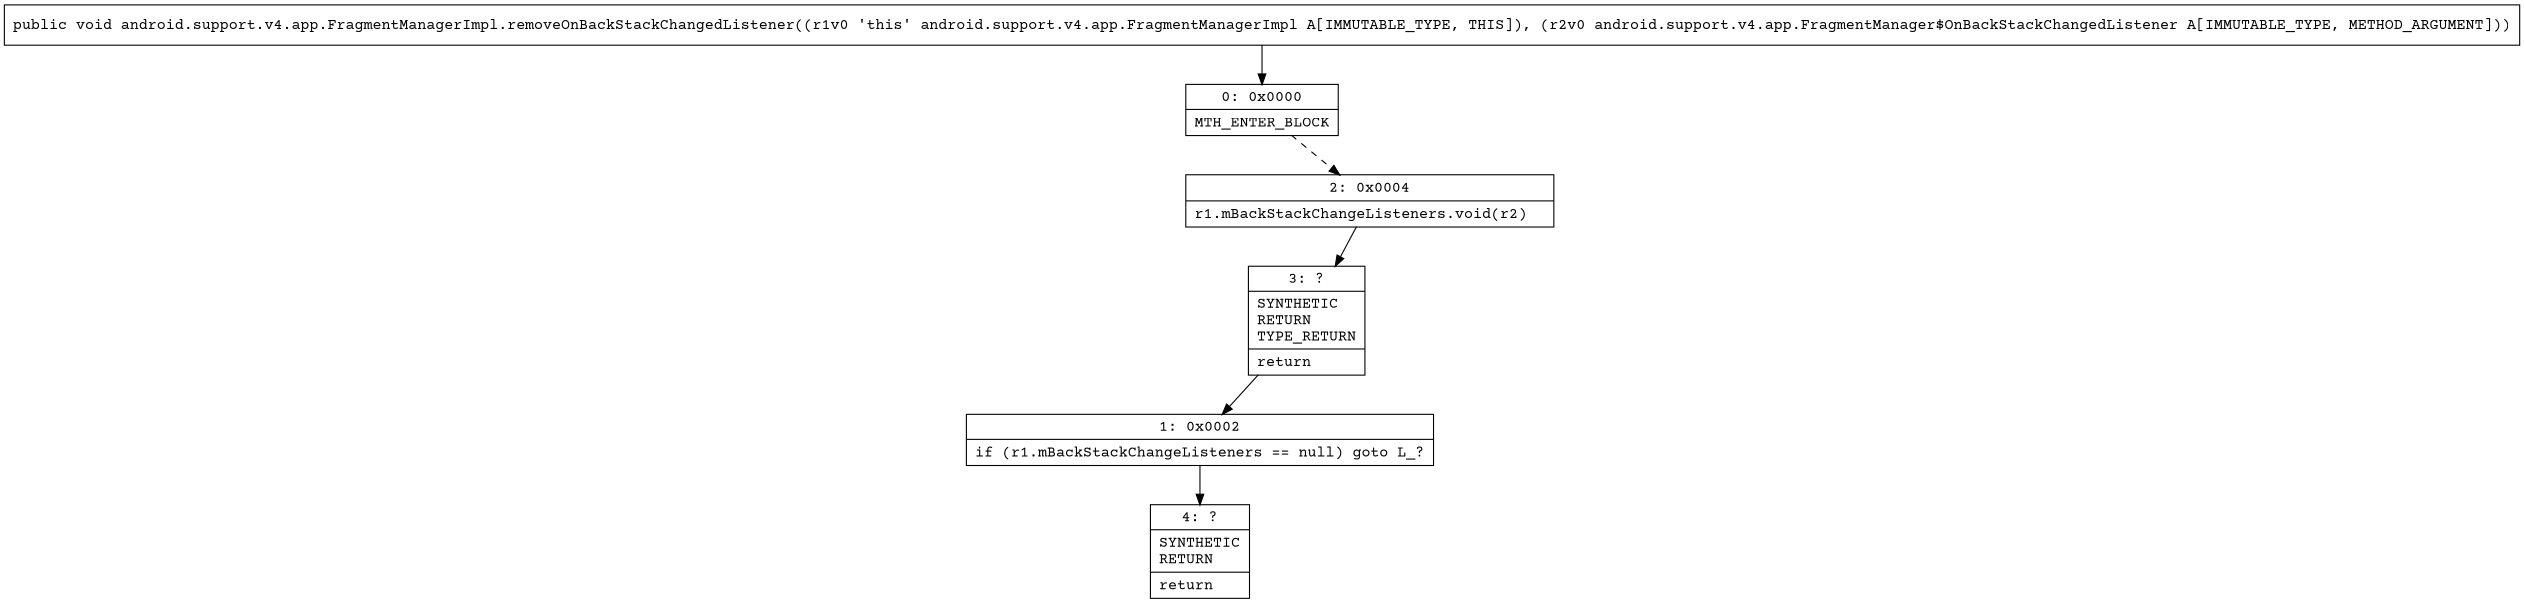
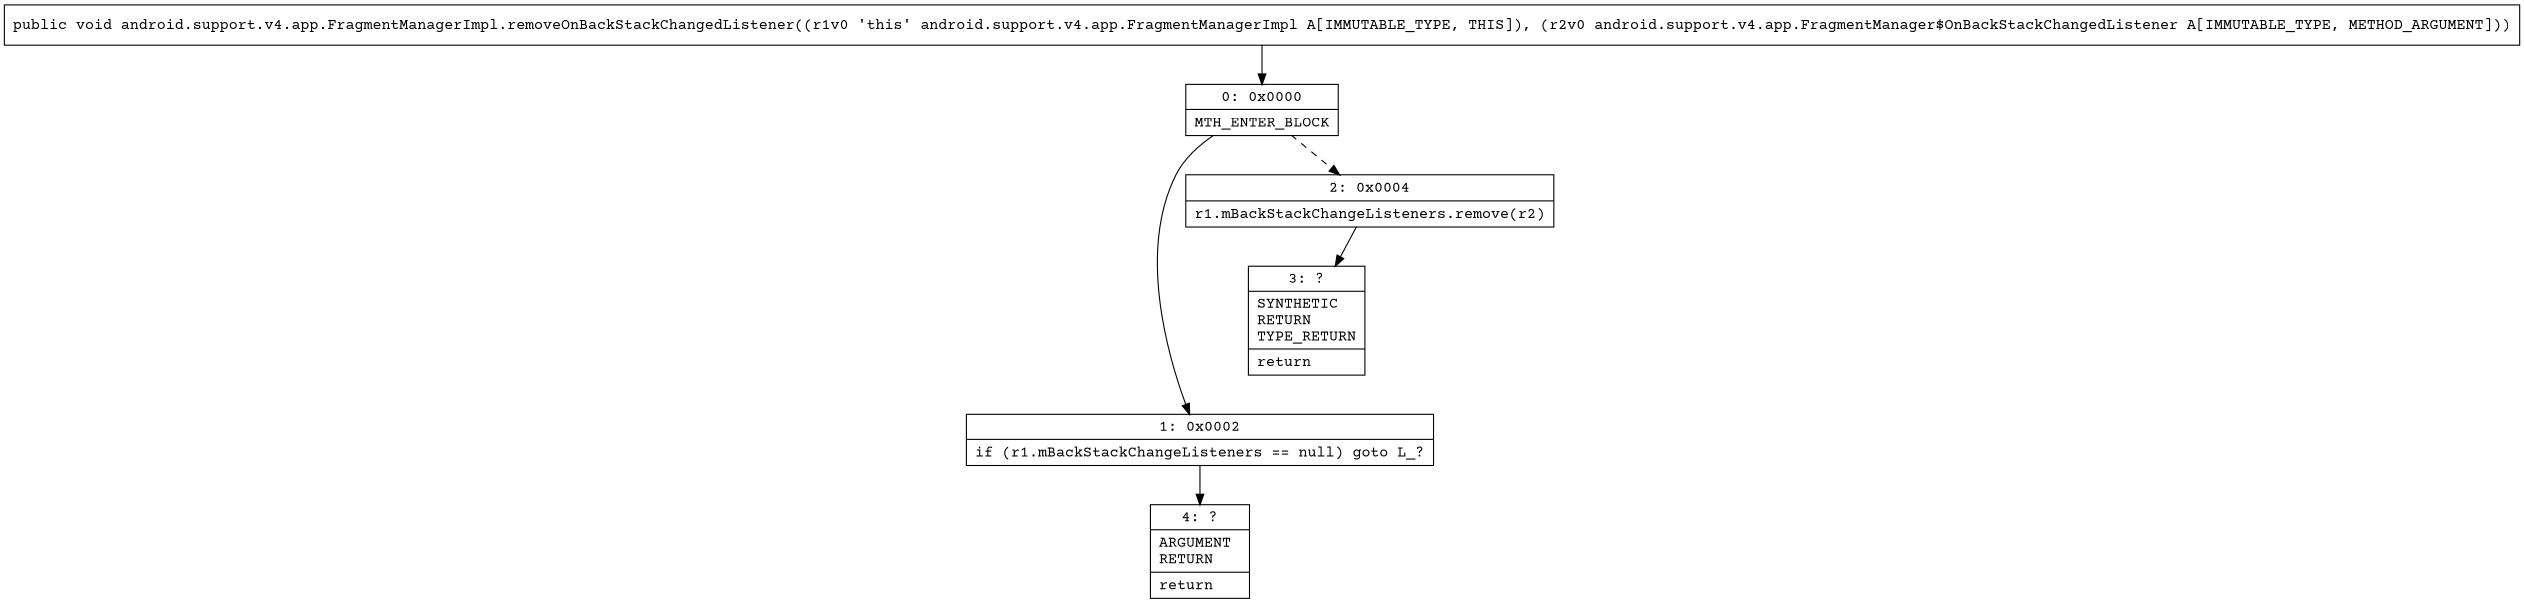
(1361, 213) -> (1370, 213)
(1244, 391) -> (1158, 262)
(1200, 542) -> (1196, 542)
